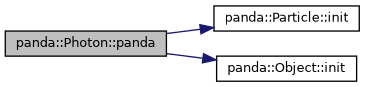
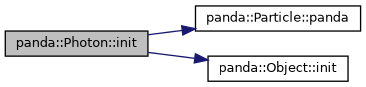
(287, 18) -> (278, 18)
(86, 44) -> (77, 44)
